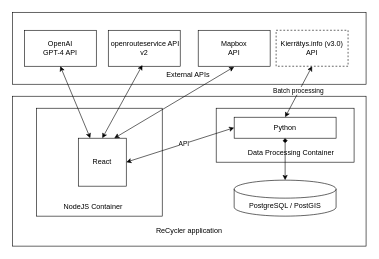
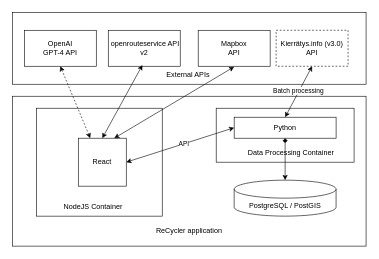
(75, 102) -> (75, 102)
